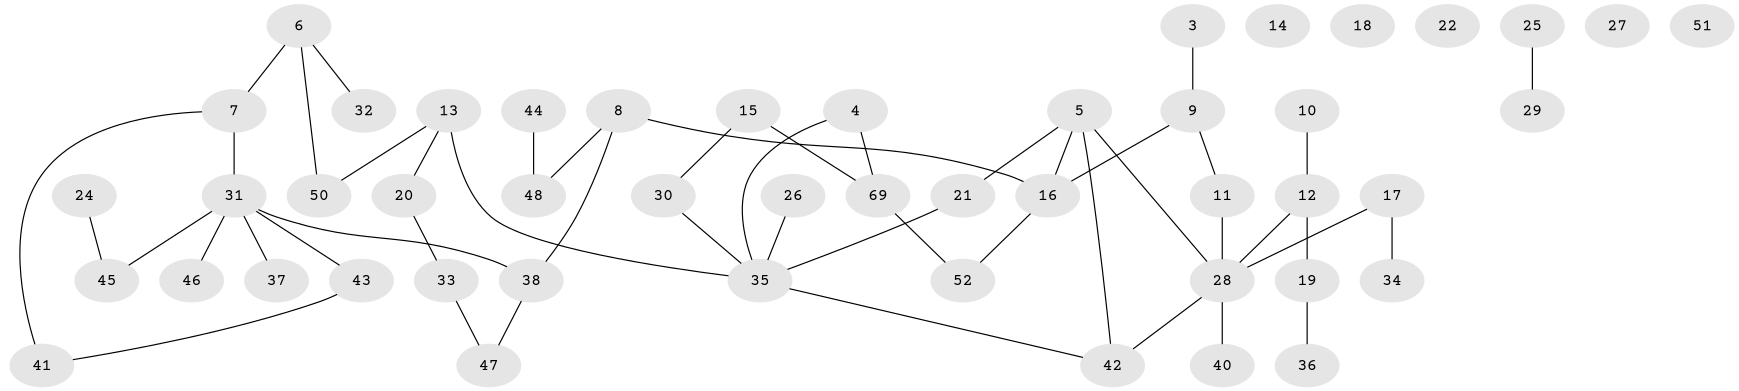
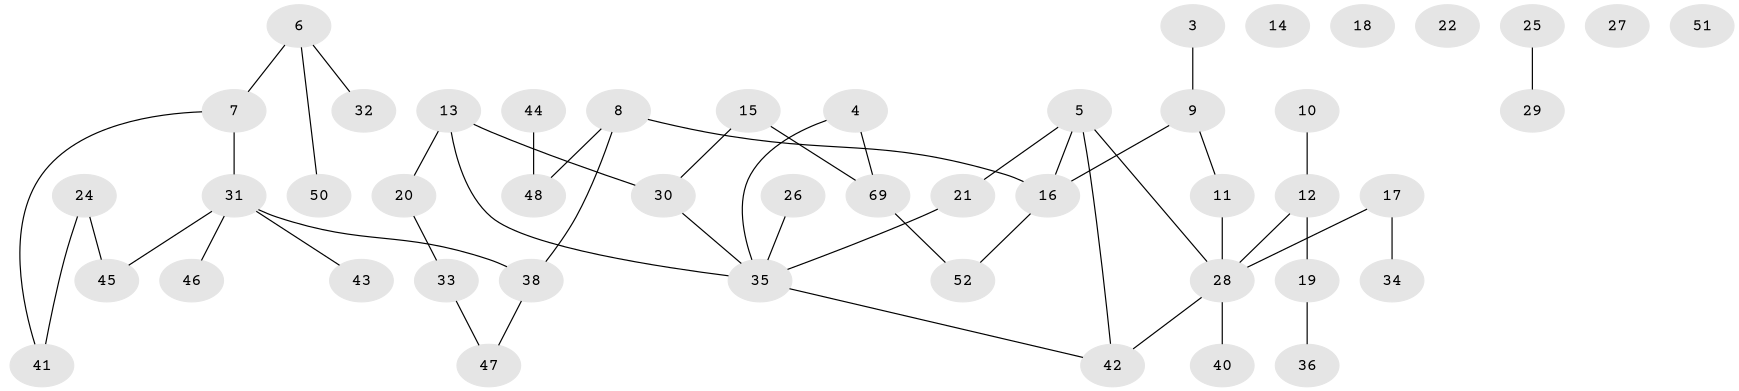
(384, 153) -> (554, 157)
(277, 281) -> none
(207, 333) -> (59, 280)
